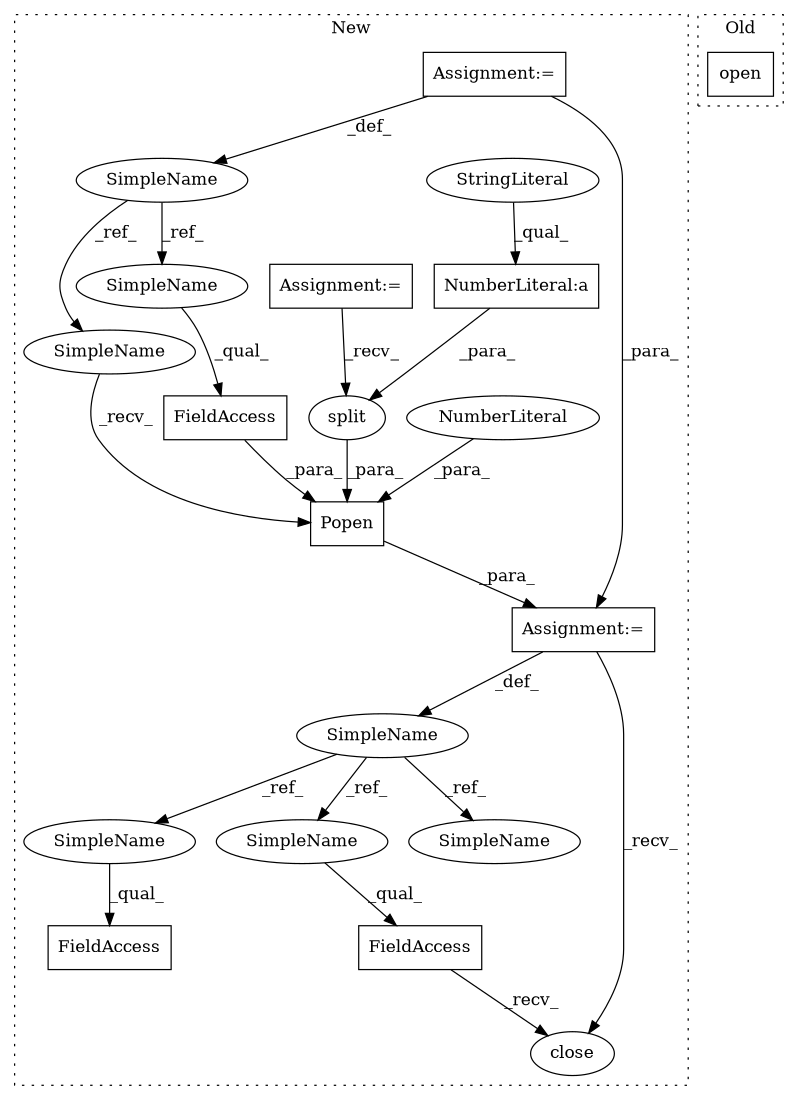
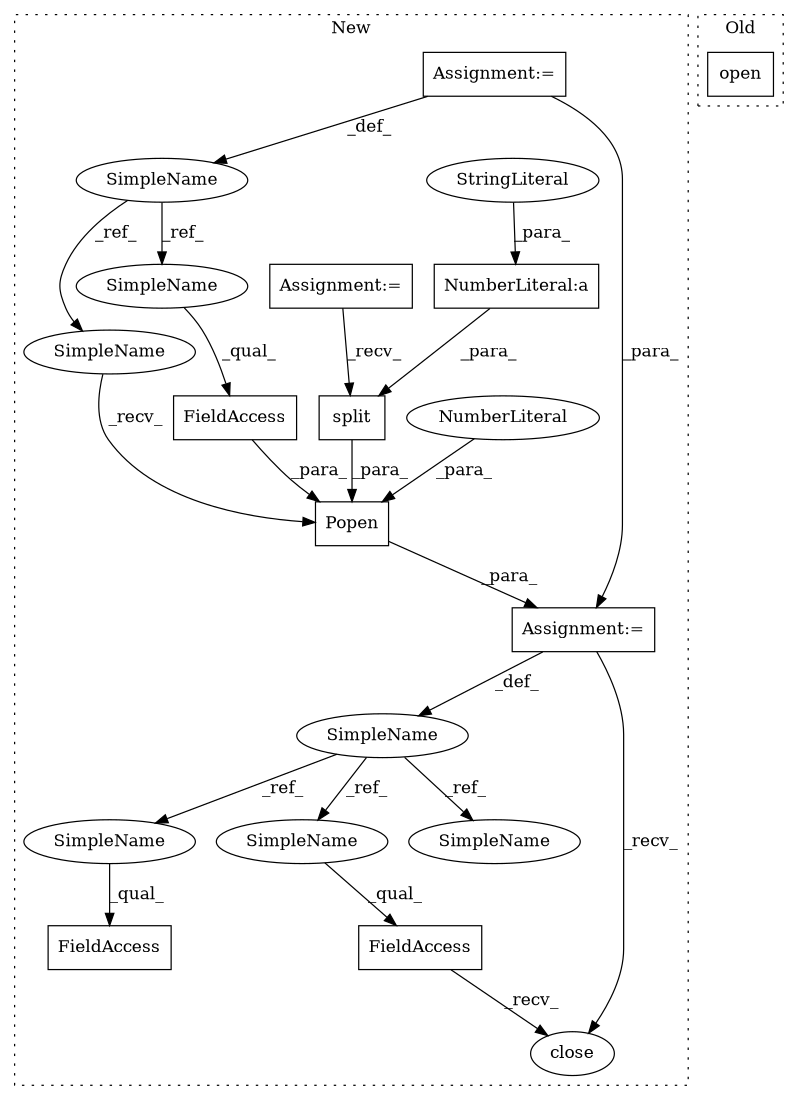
(541, 233) -> (542, 233)
(347, 418) -> (352, 418)
